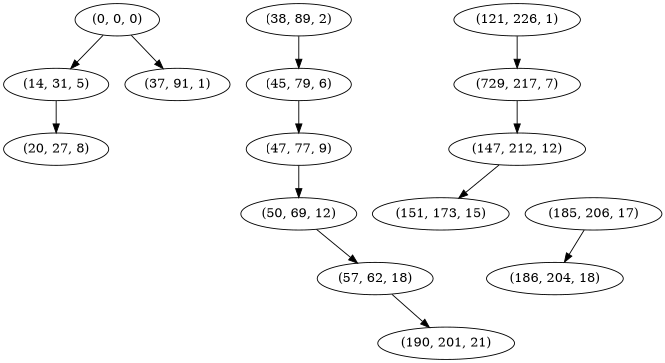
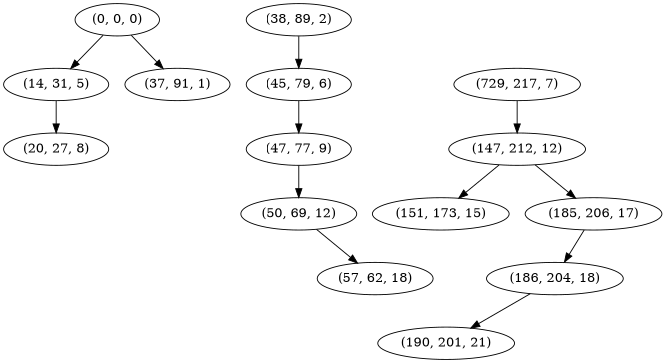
(517, 20) -> none
none -> (552, 179)
(407, 308) -> (504, 309)
